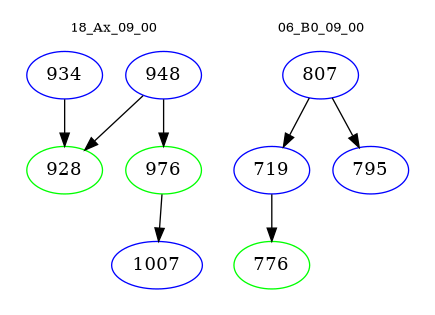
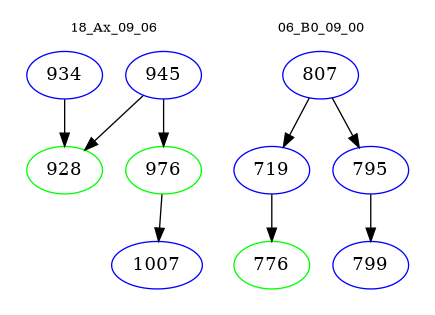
(114, 28) -> (114, 28)
(164, 75) -> (164, 75)
none -> (371, 265)
